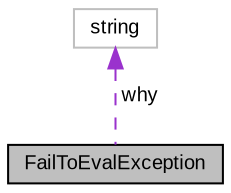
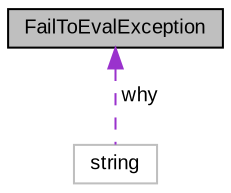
(116, 107) -> (116, 107)
